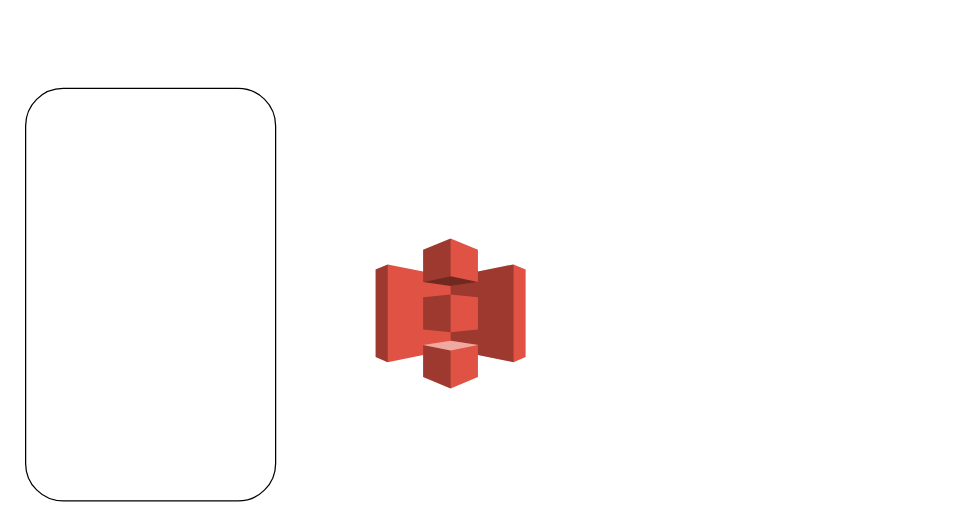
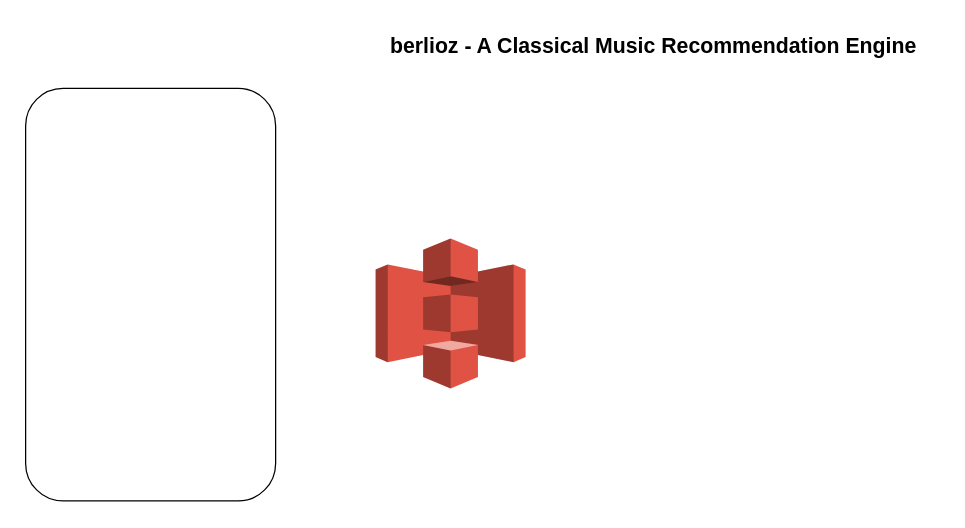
none -> (663, 44)
